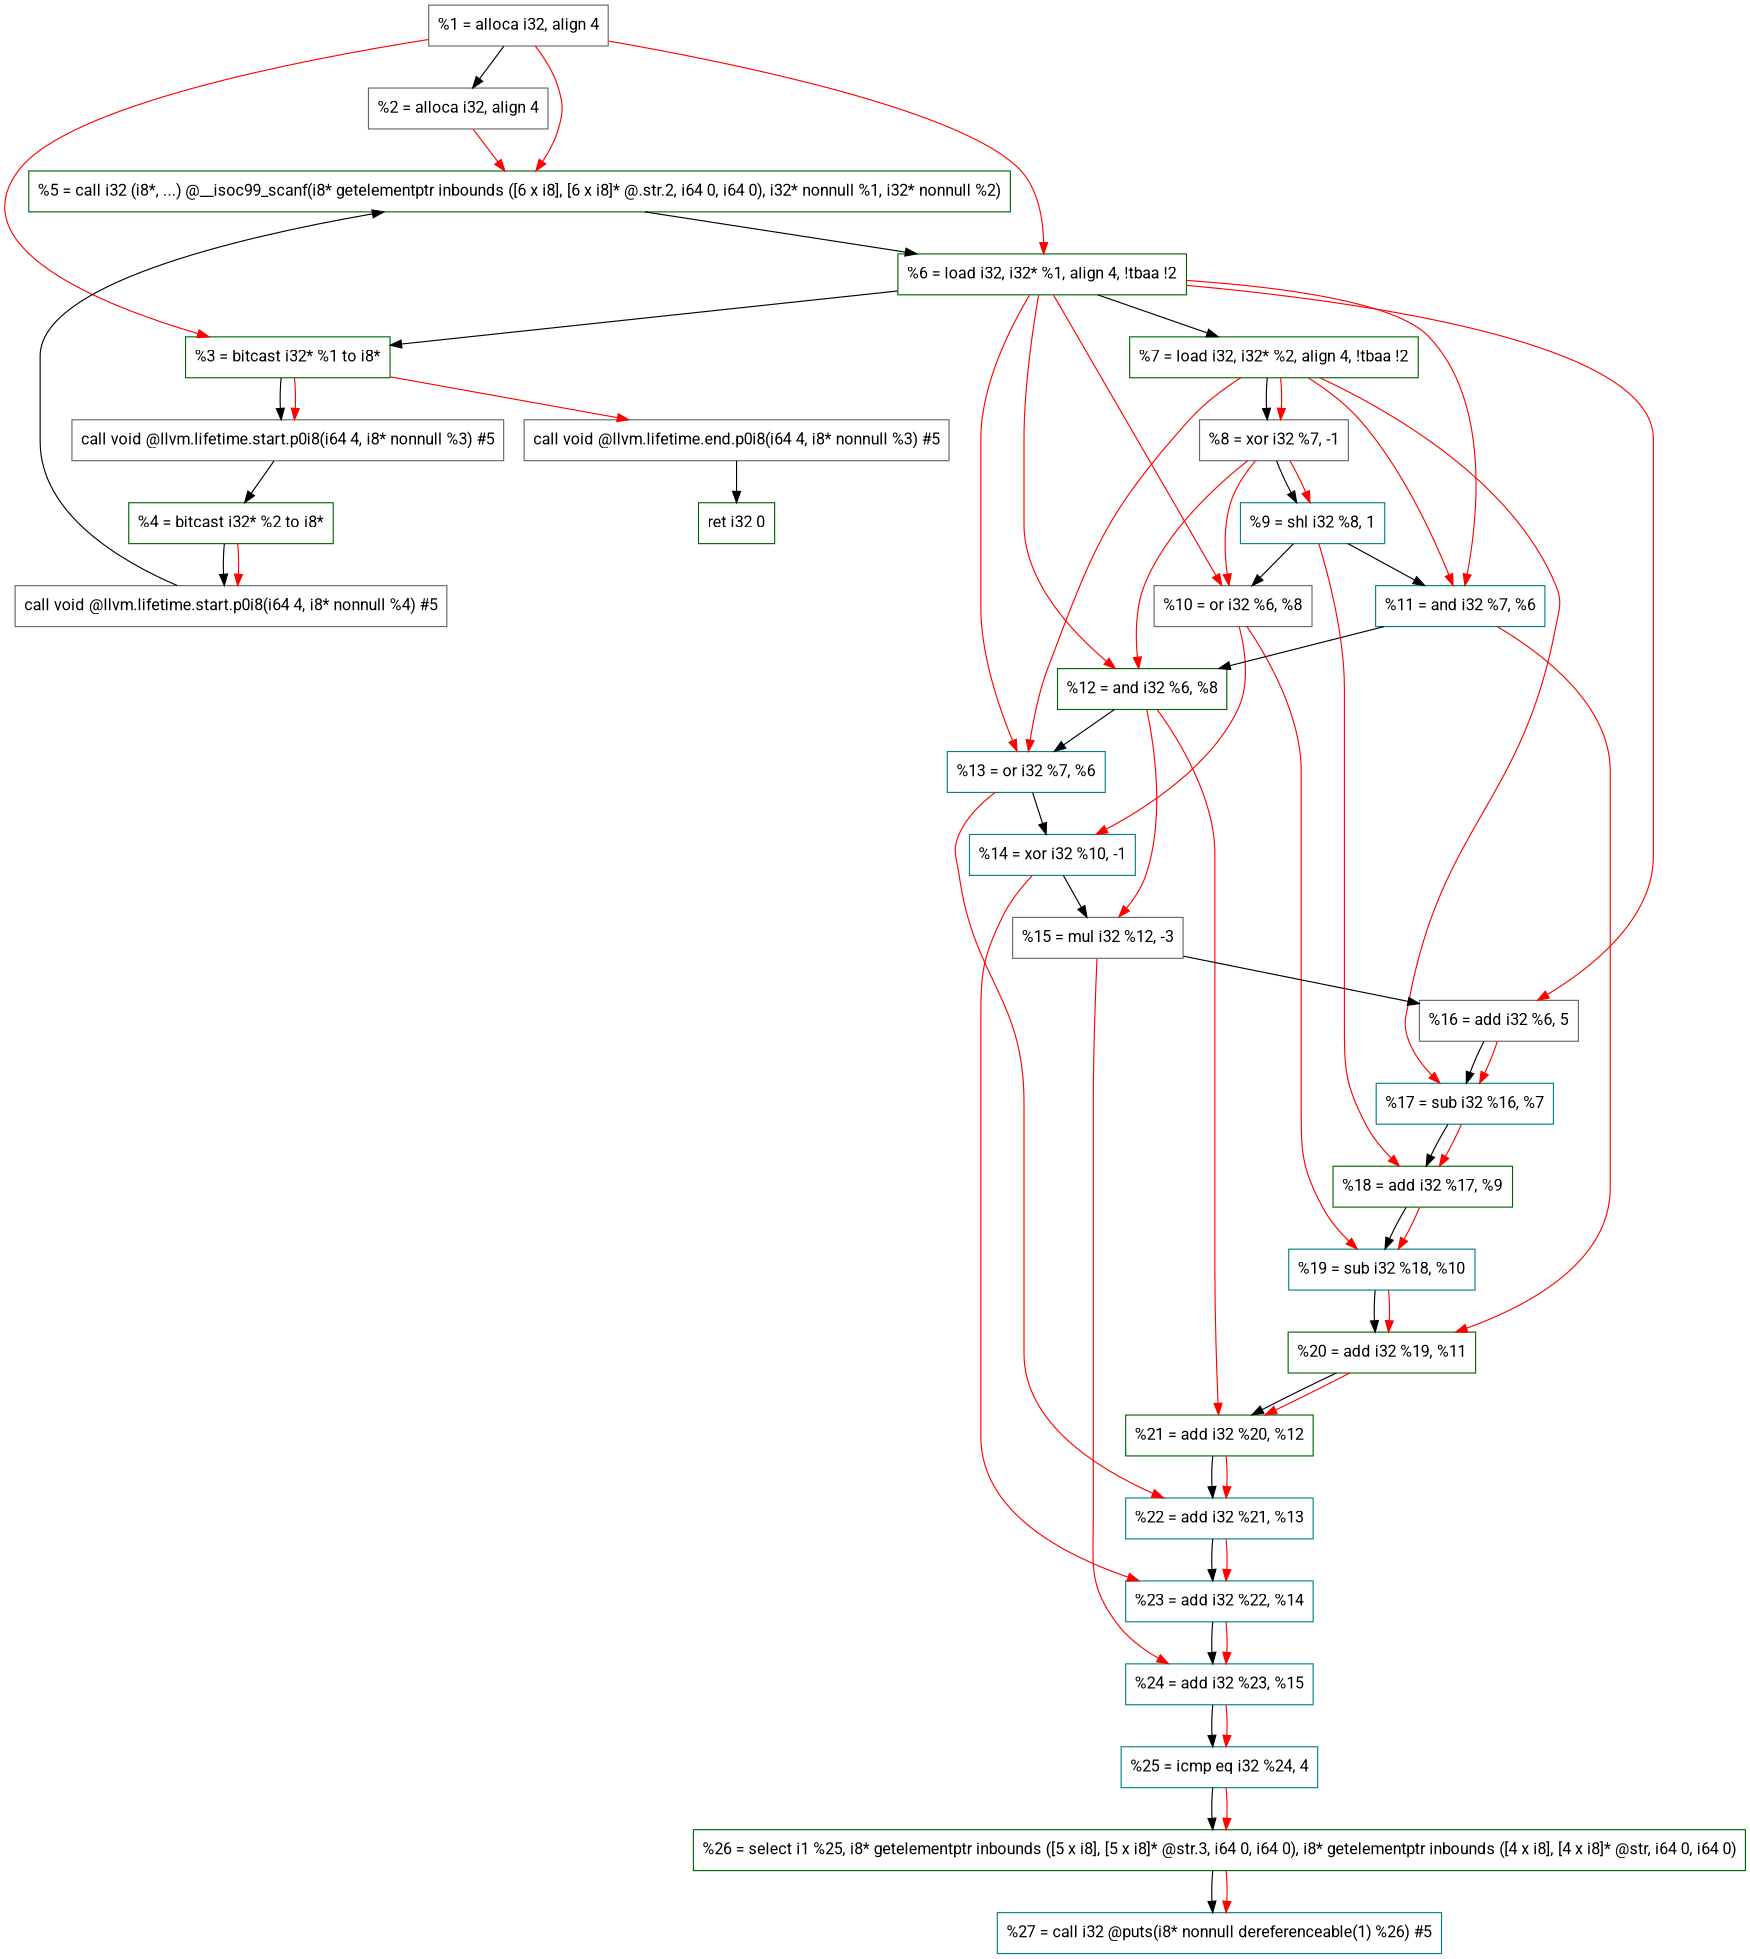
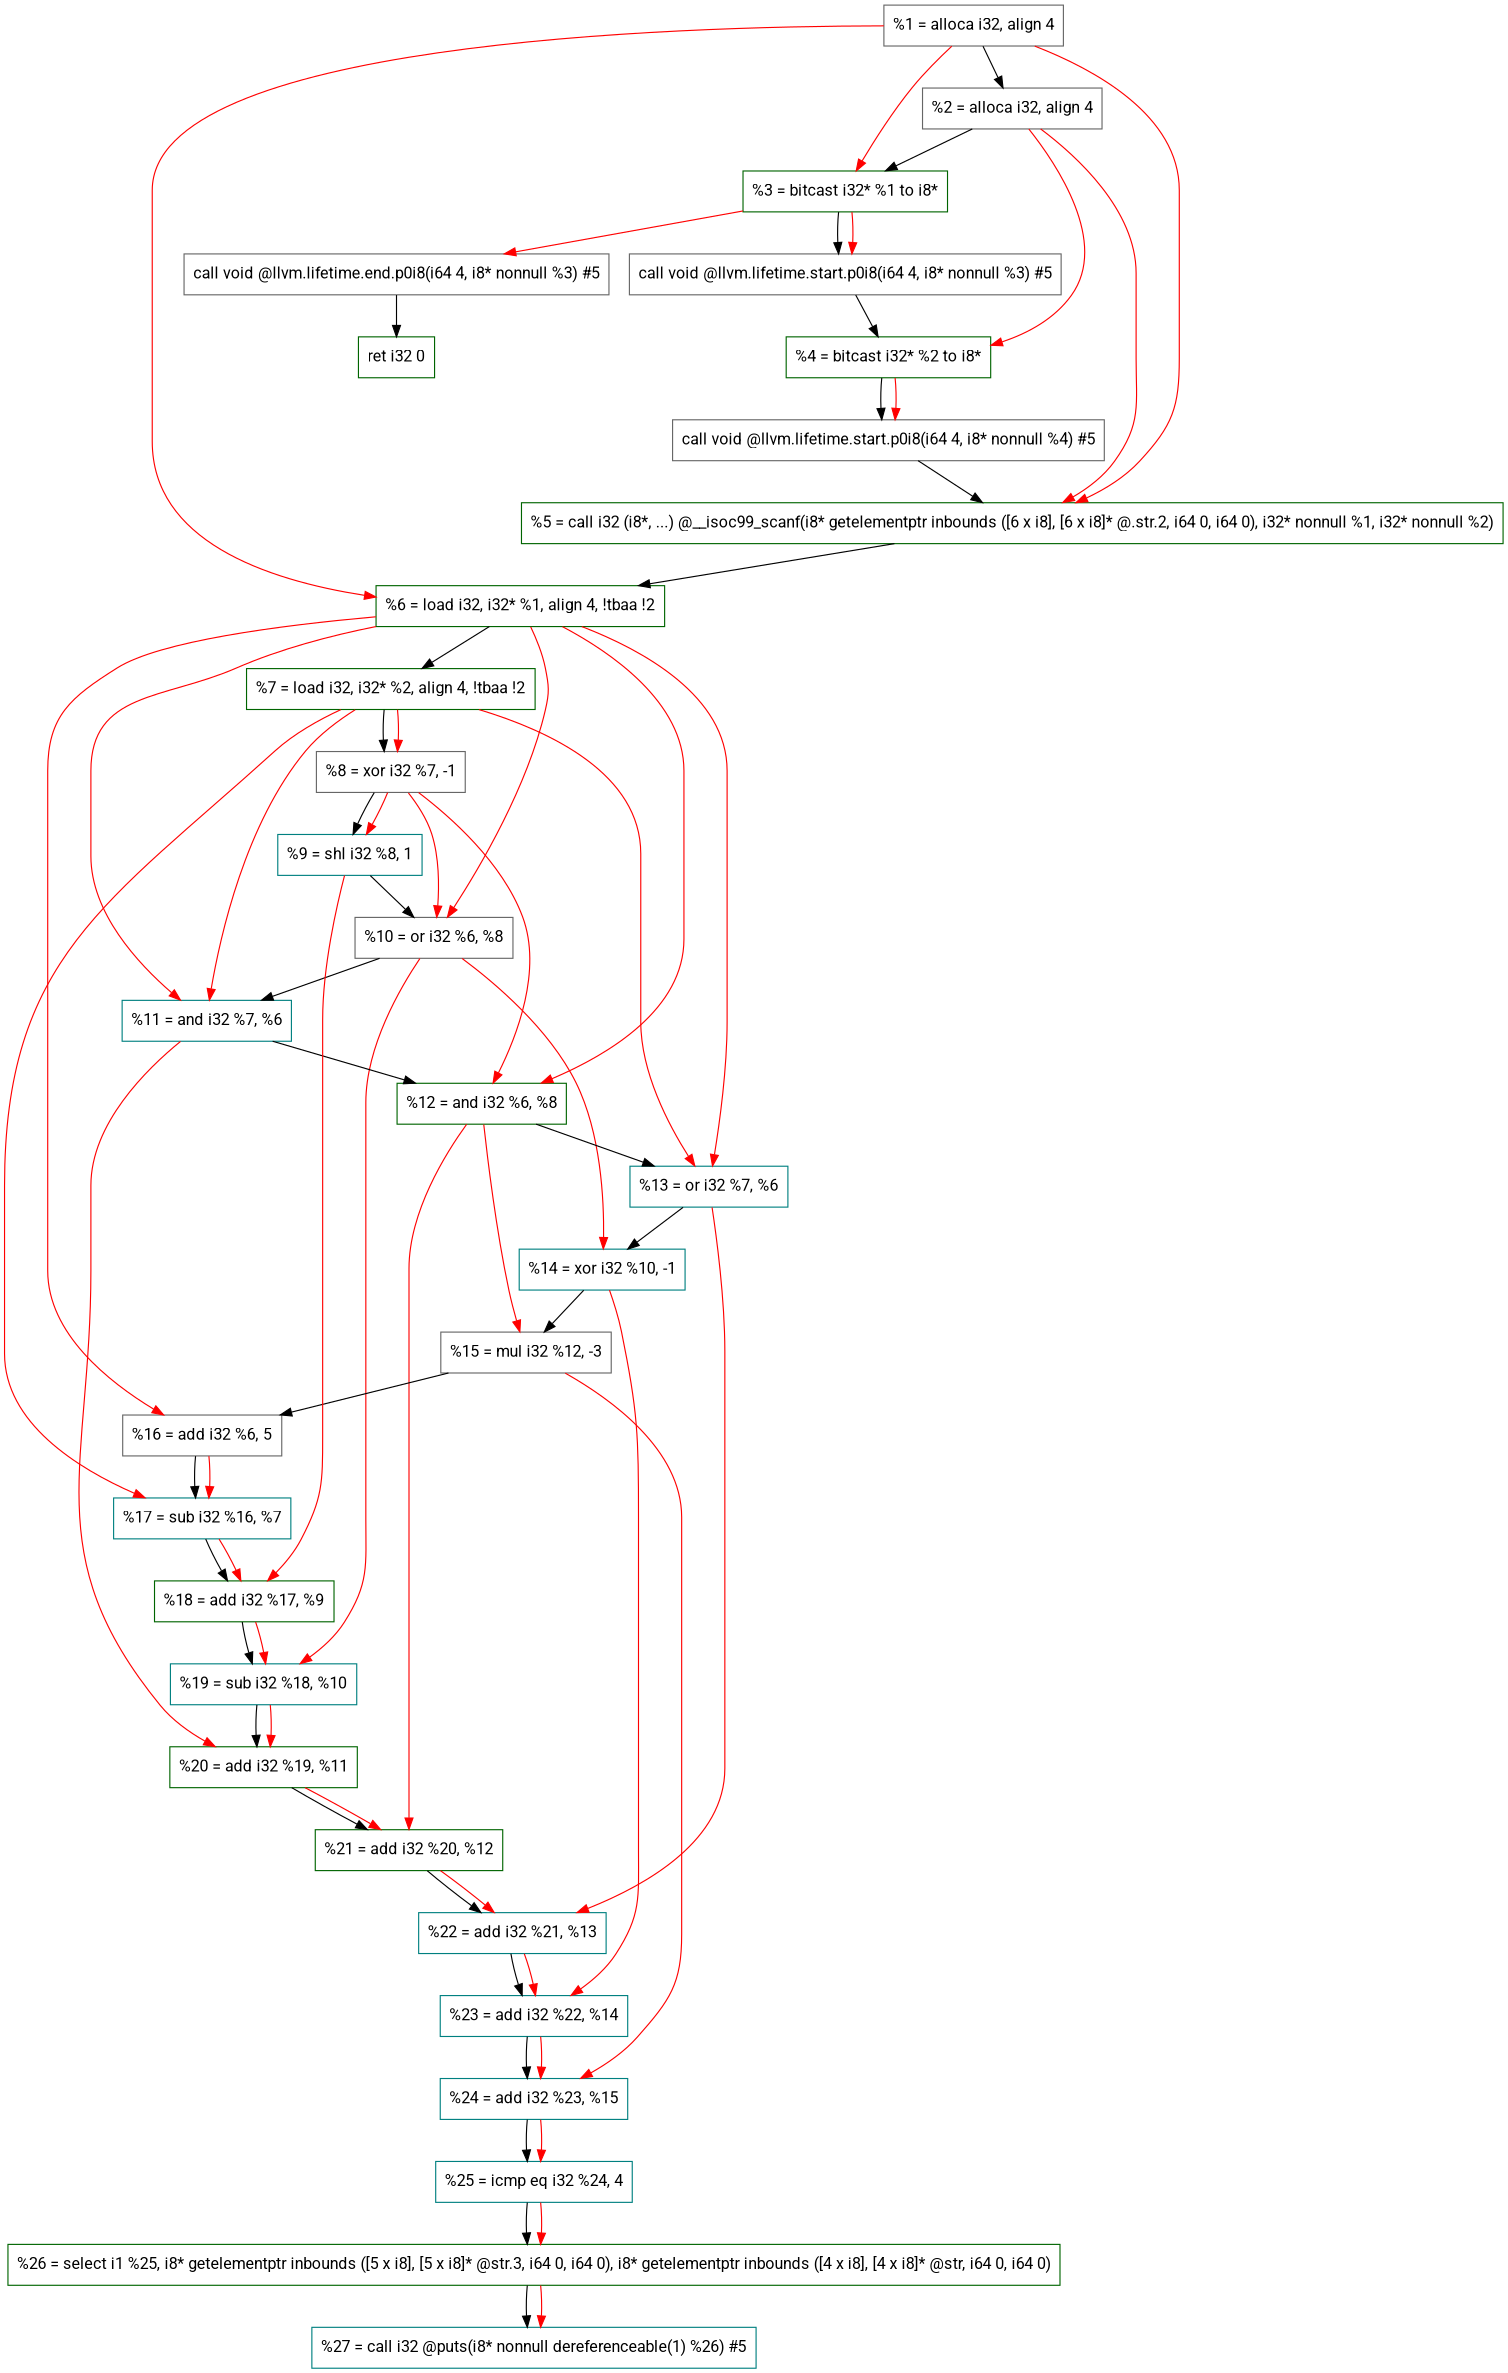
none -> (1084, 249)
(650, 317) -> (934, 147)
(1381, 562) -> (334, 975)
